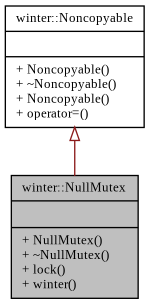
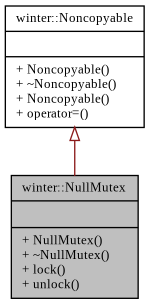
(49, 284) -> (51, 284)
